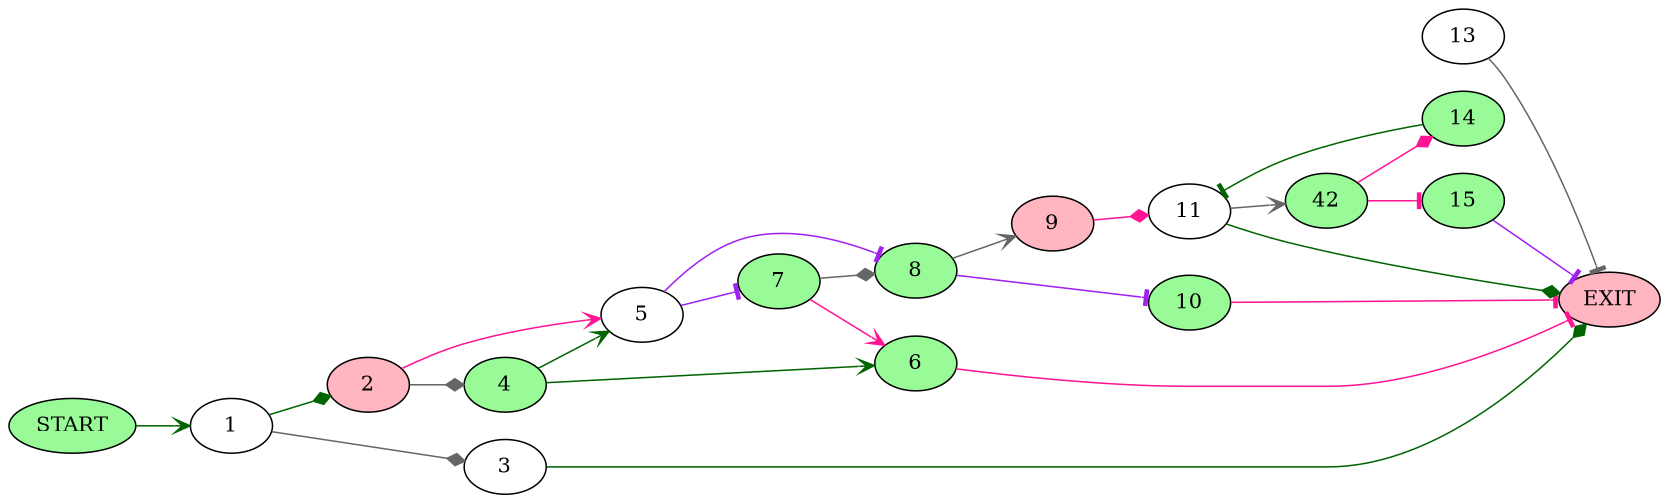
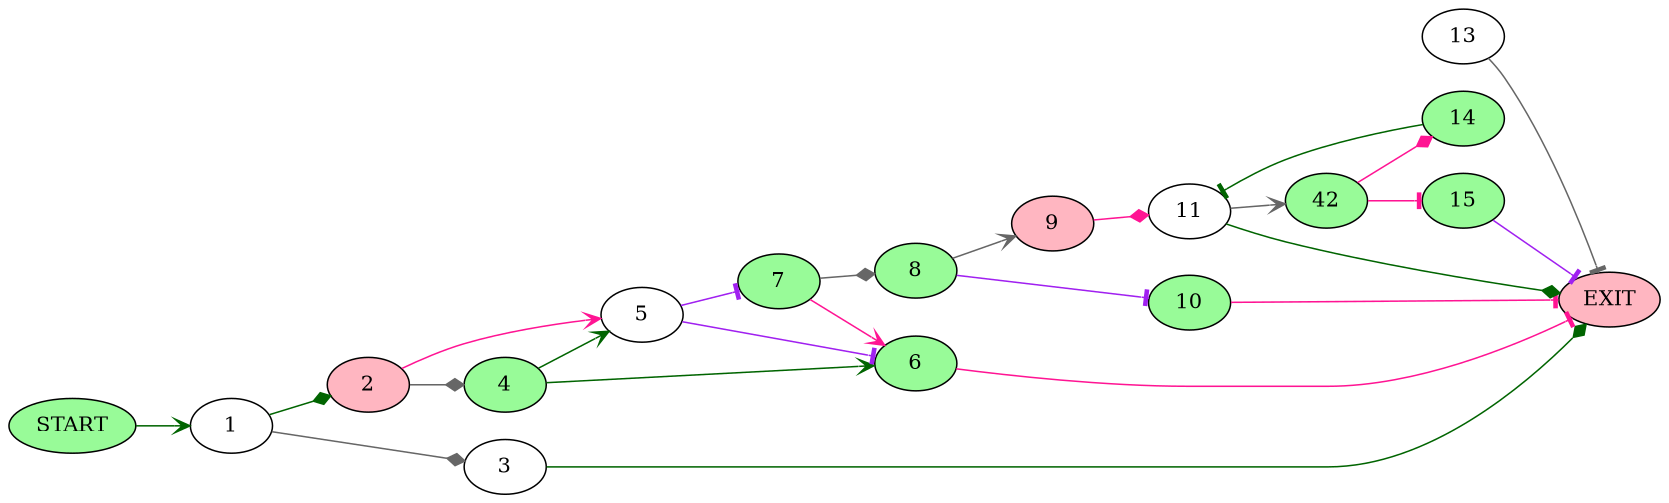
(762, 235) -> (775, 338)
